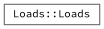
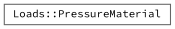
(52, 14) -> (87, 14)
